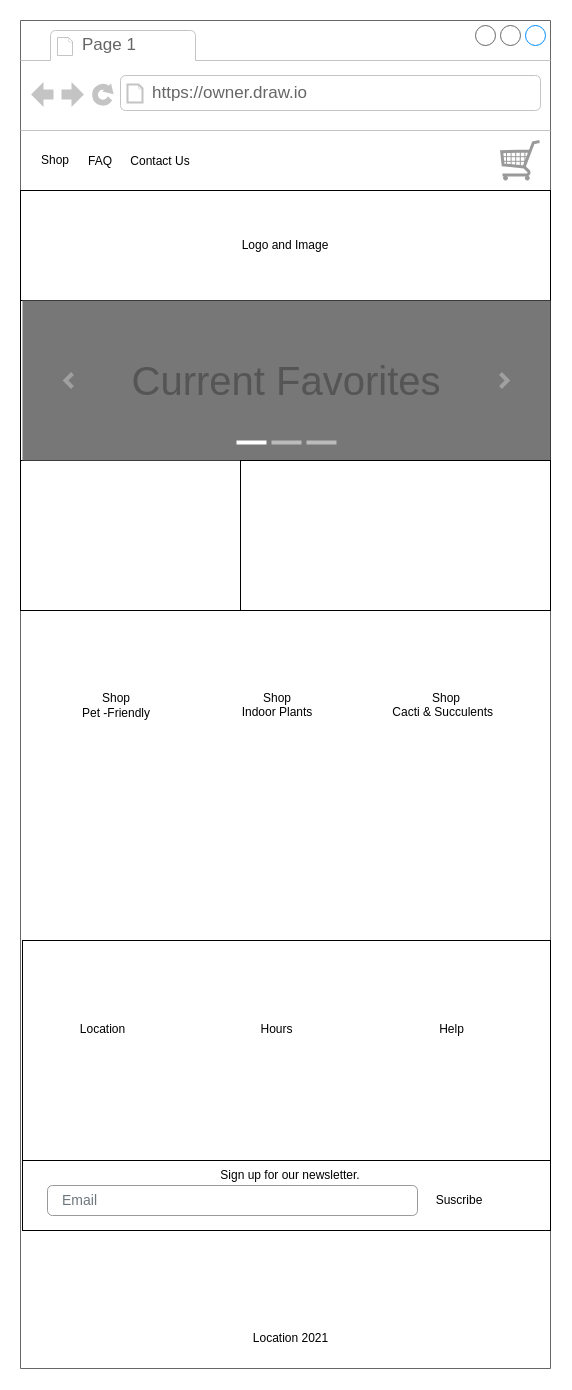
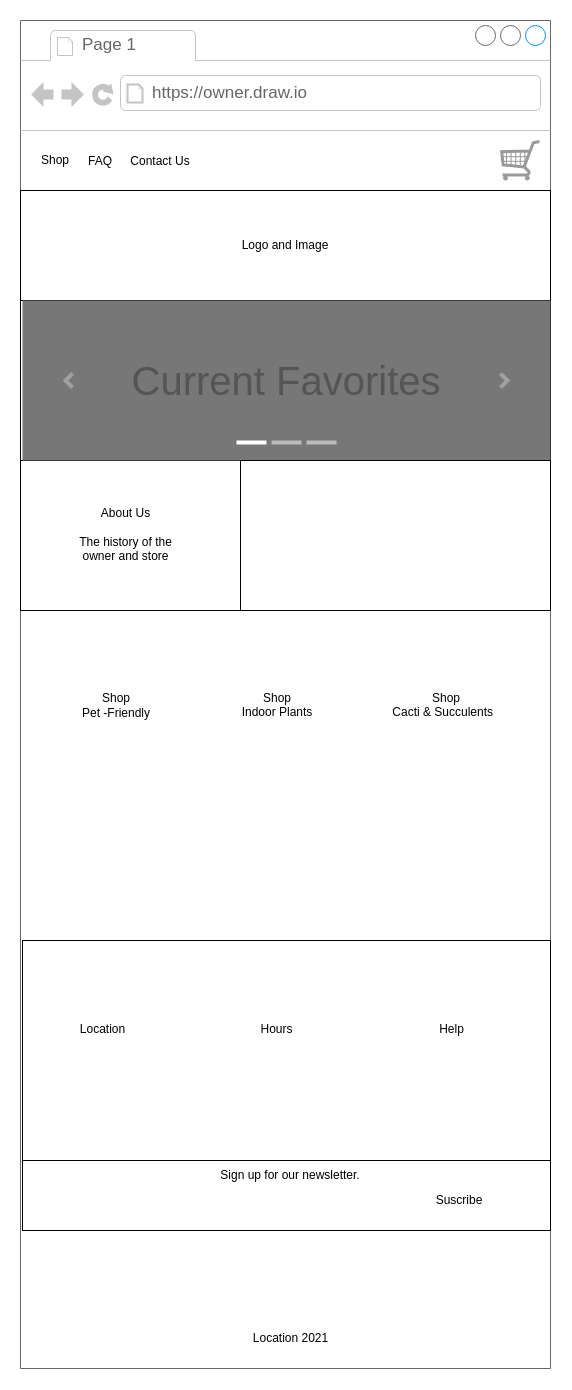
none -> (126, 535)
(233, 1201) -> none
